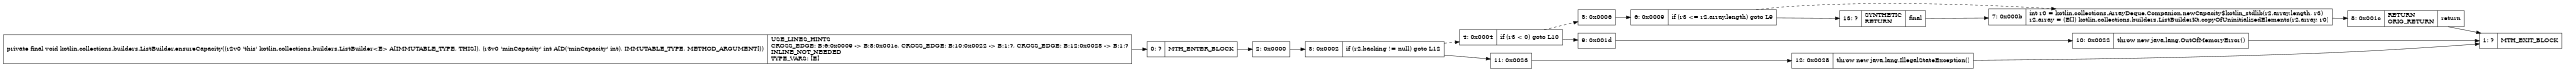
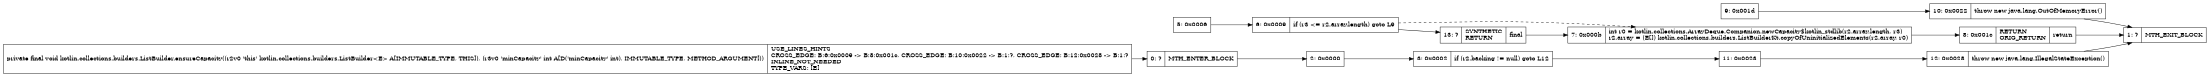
(1511, 37) -> none
